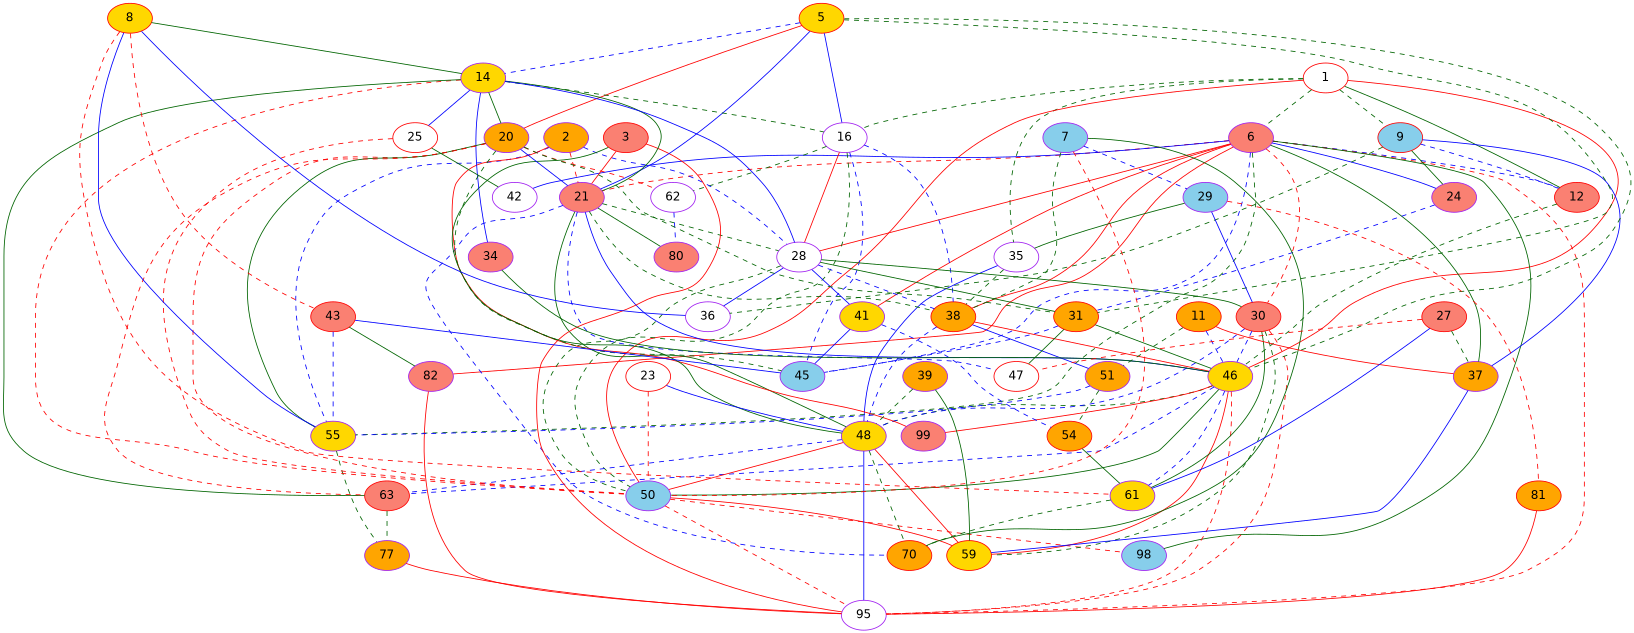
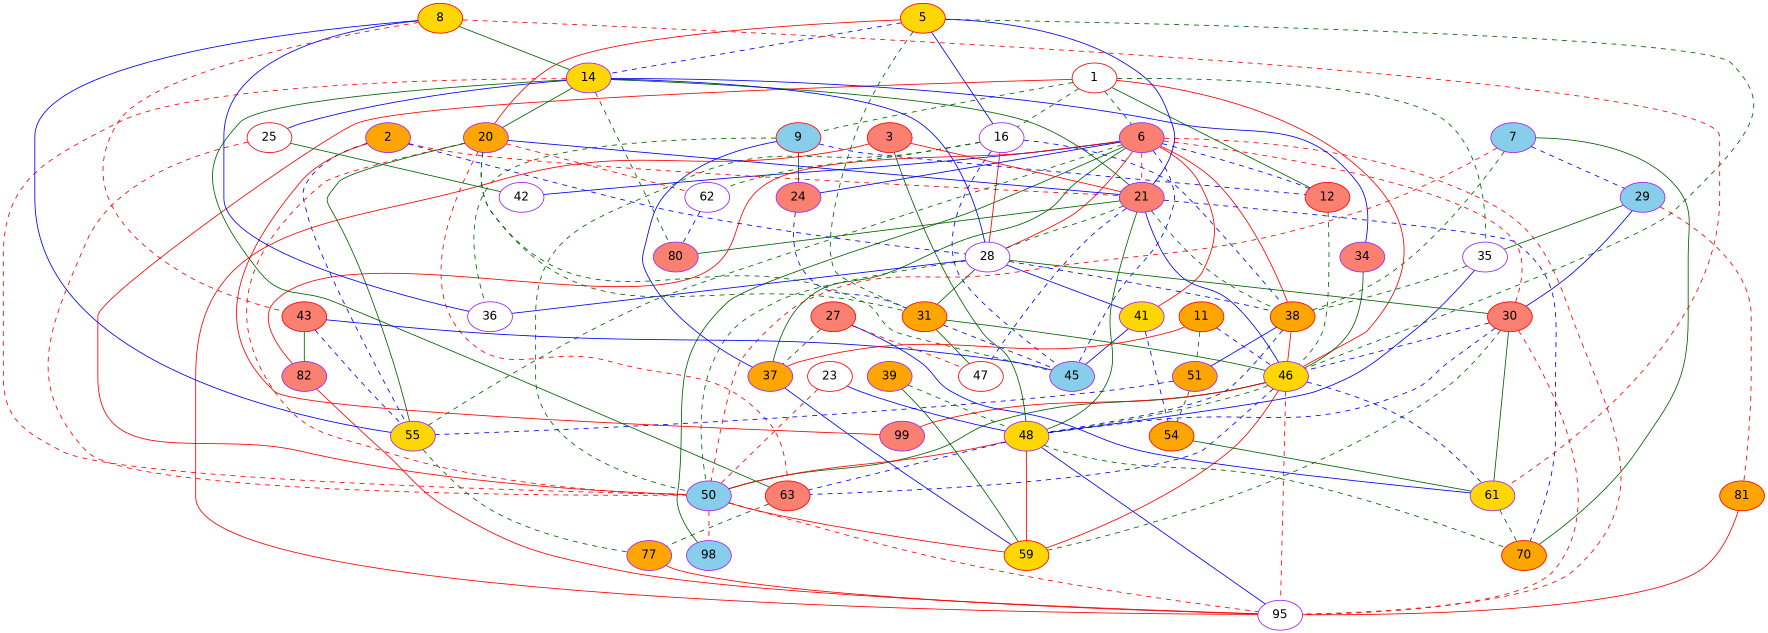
(665, 104) -> (617, 137)
